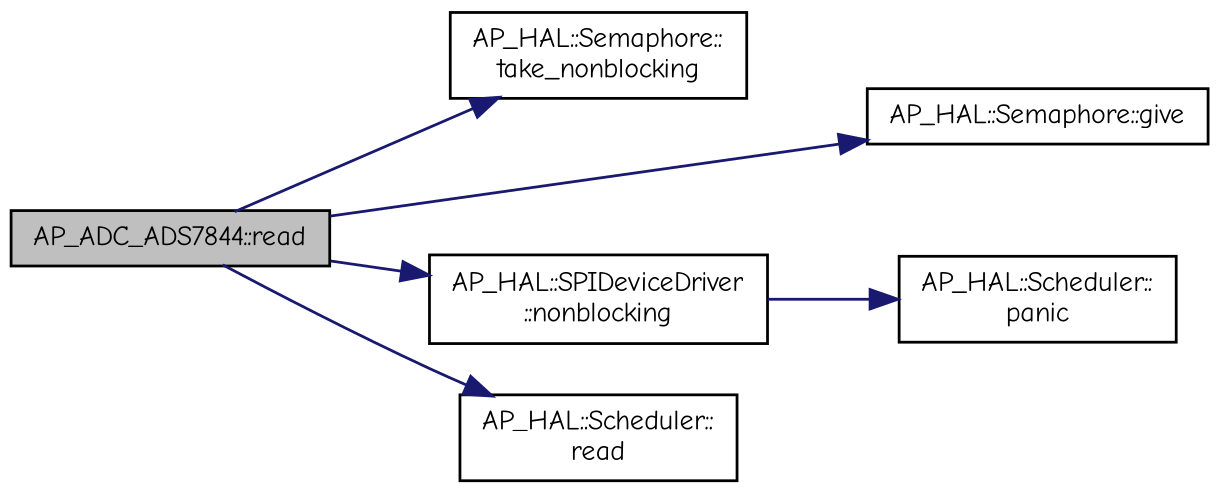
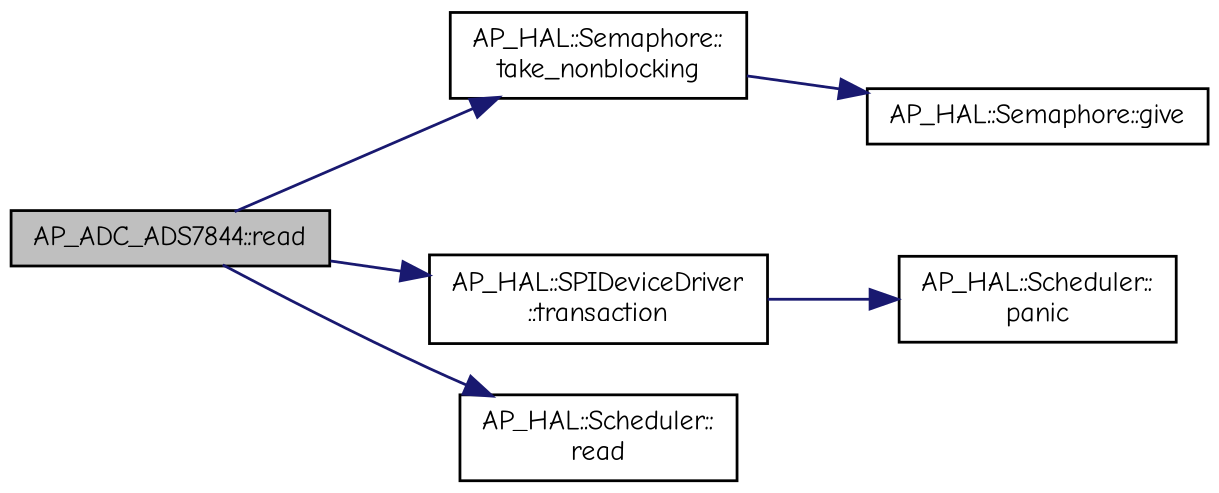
(585, 180) -> (793, 82)
(598, 299) -> (598, 299)
